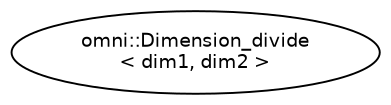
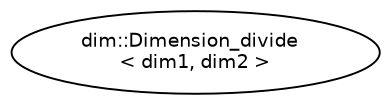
(196, 52) -> (196, 52)
